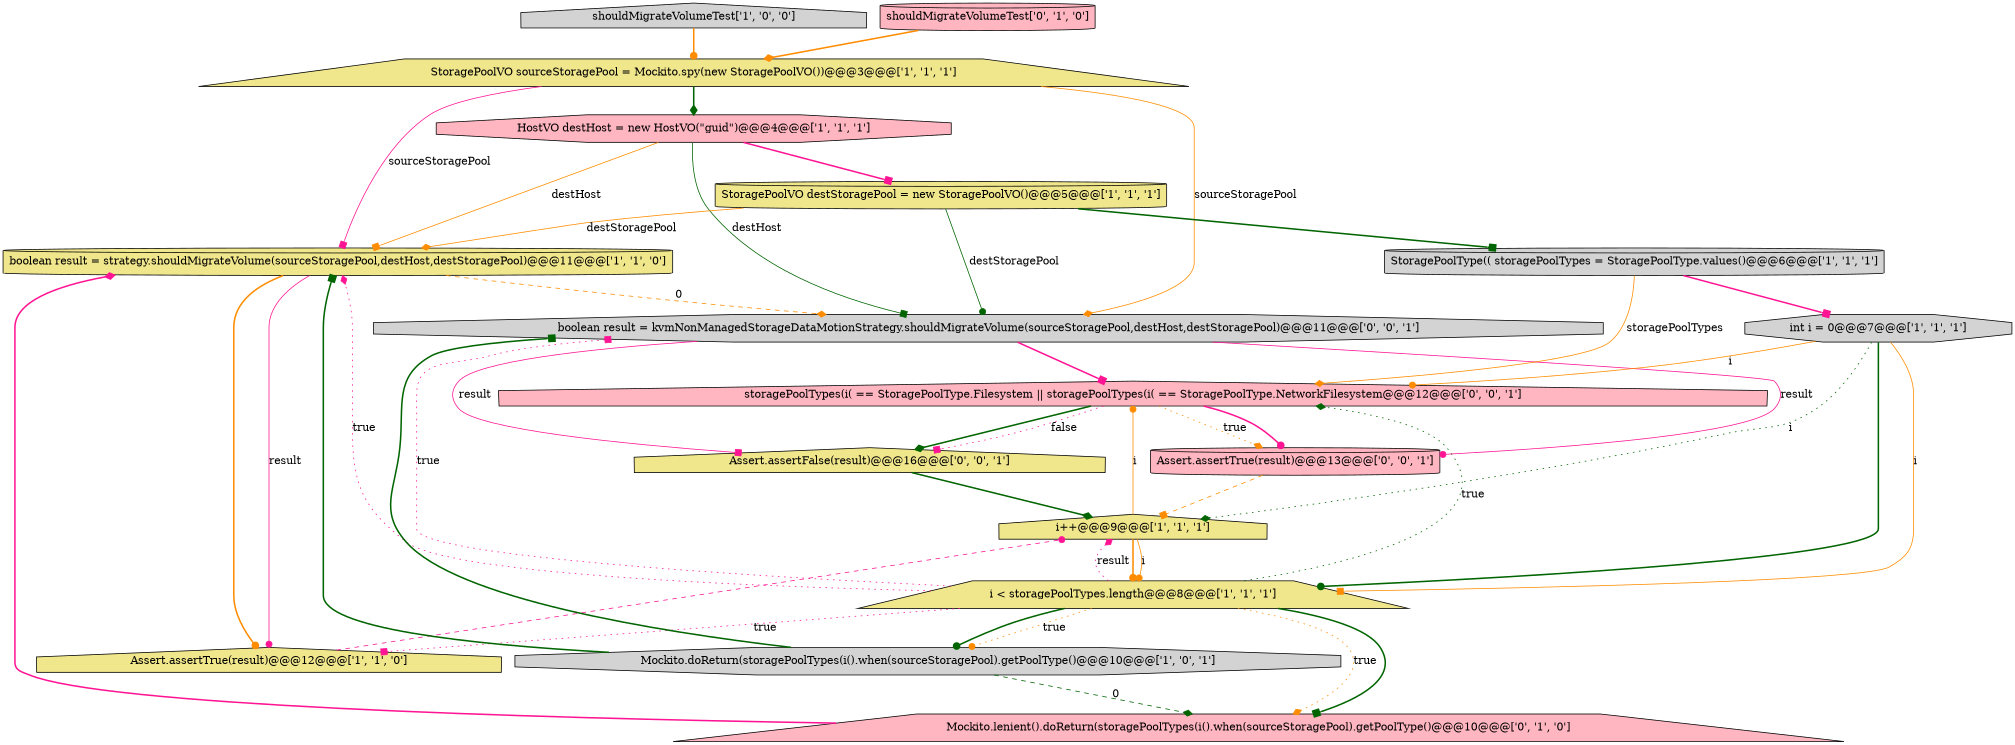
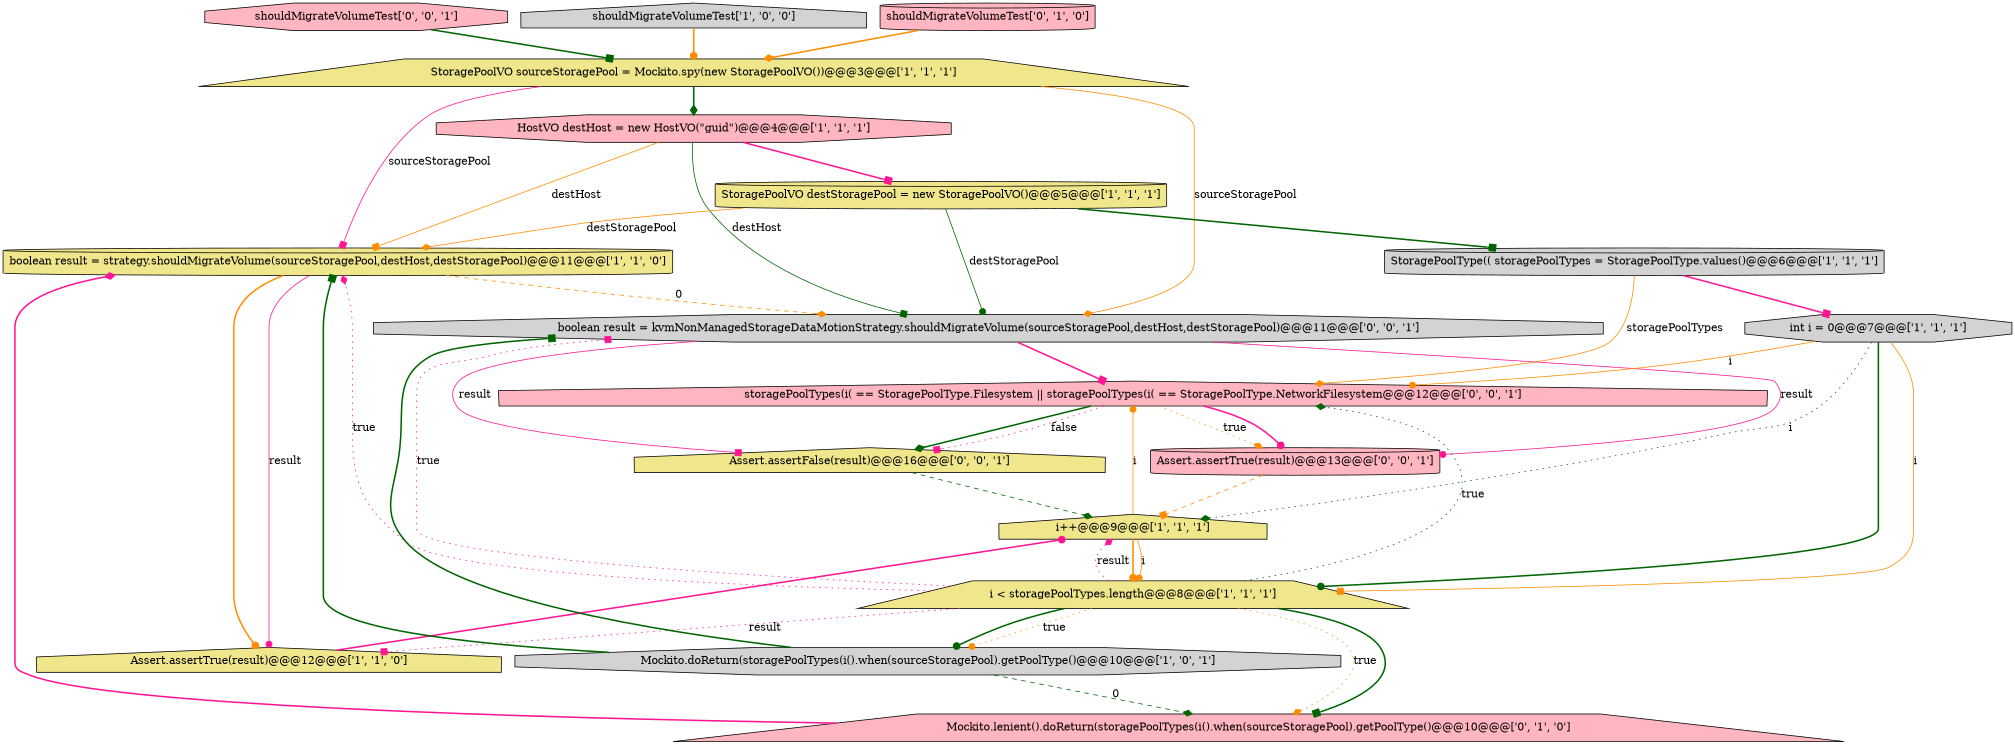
none -> (356, 17)
(997, 494) -> (997, 494)
(697, 595) -> (697, 595)
(765, 628) -> (765, 628)
